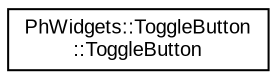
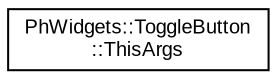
(138, 40) -> (138, 40)
